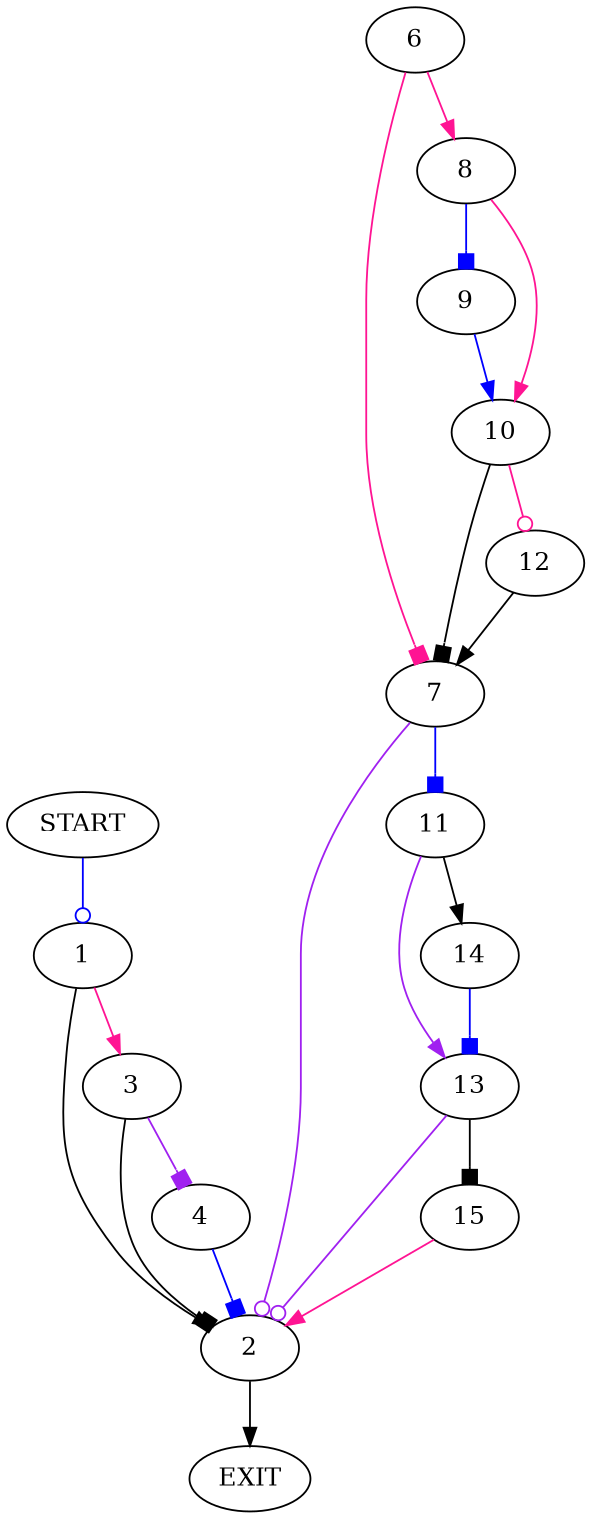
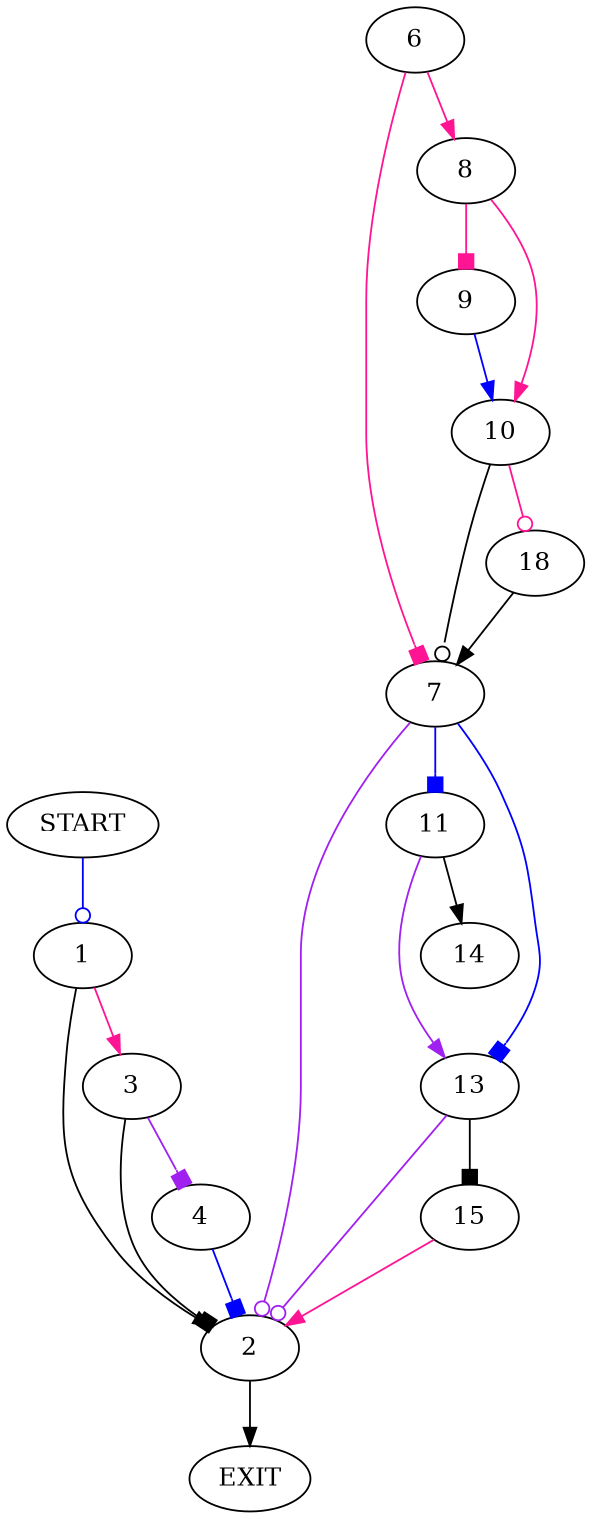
(466, 227) -> (466, 227)
(464, 553) -> (464, 553)
(535, 563) -> (535, 563)
(470, 1012) -> (529, 879)
